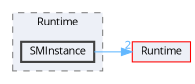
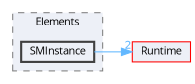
(58, 23) -> (58, 23)
